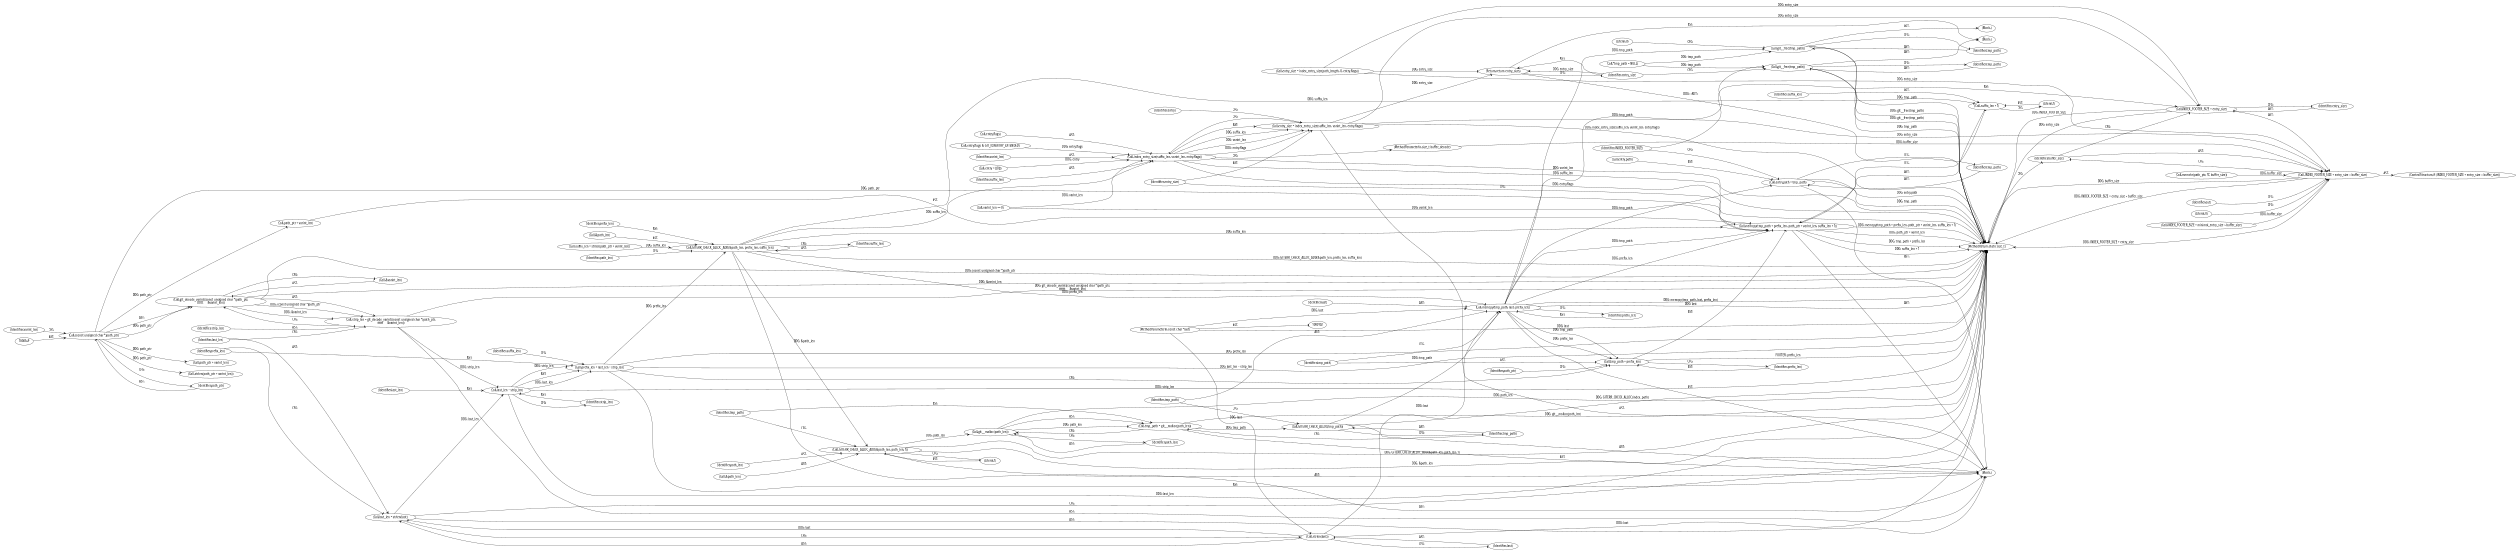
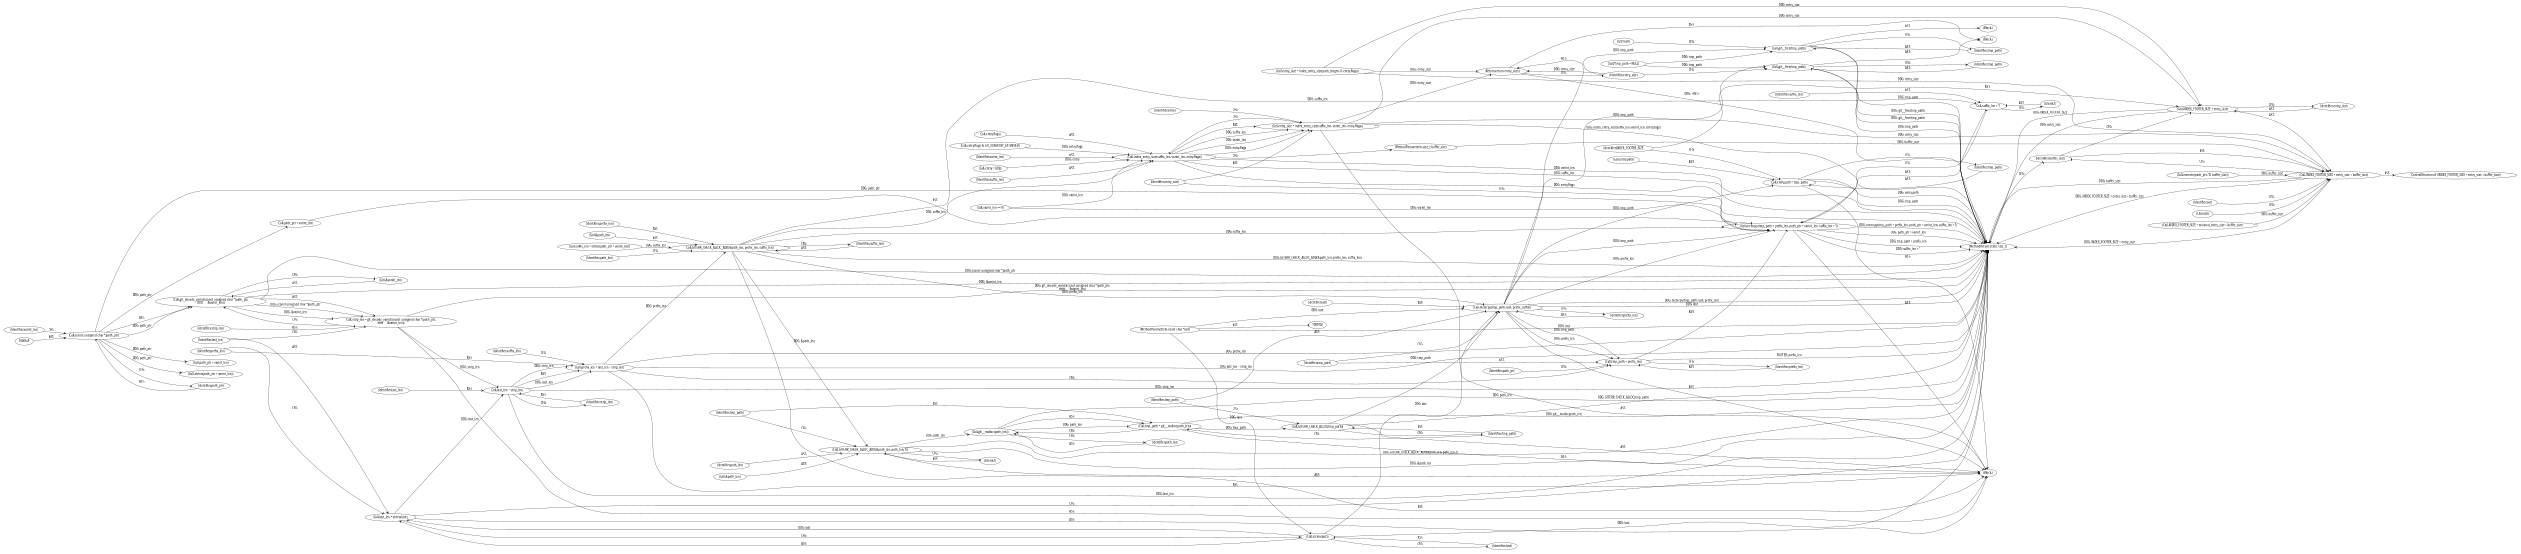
(1422, 148) -> (1421, 148)
(1503, 308) -> (1502, 308)
(1622, 398) -> (1624, 398)
